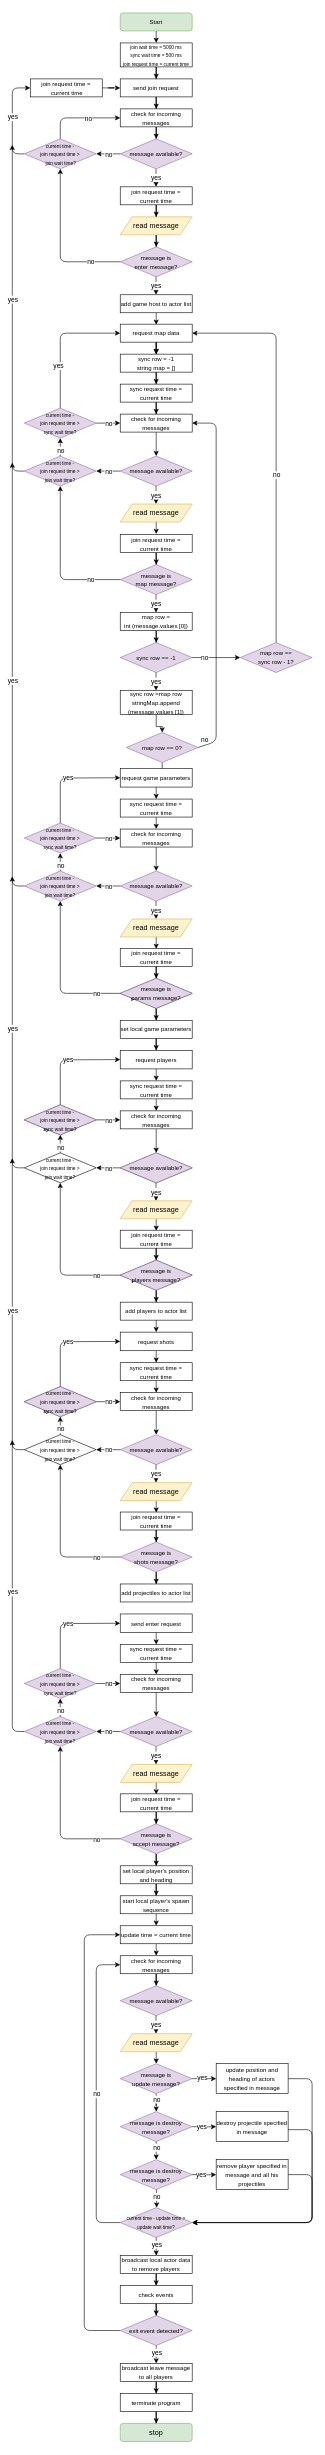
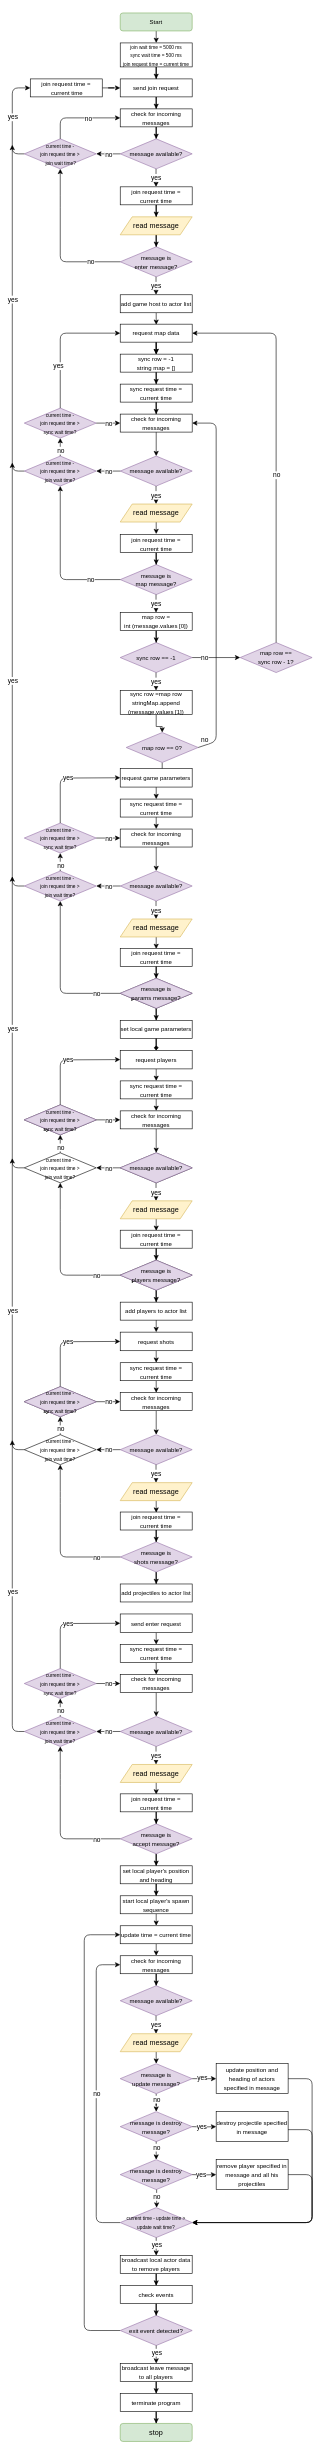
(156, 1044) -> (156, 1044)
